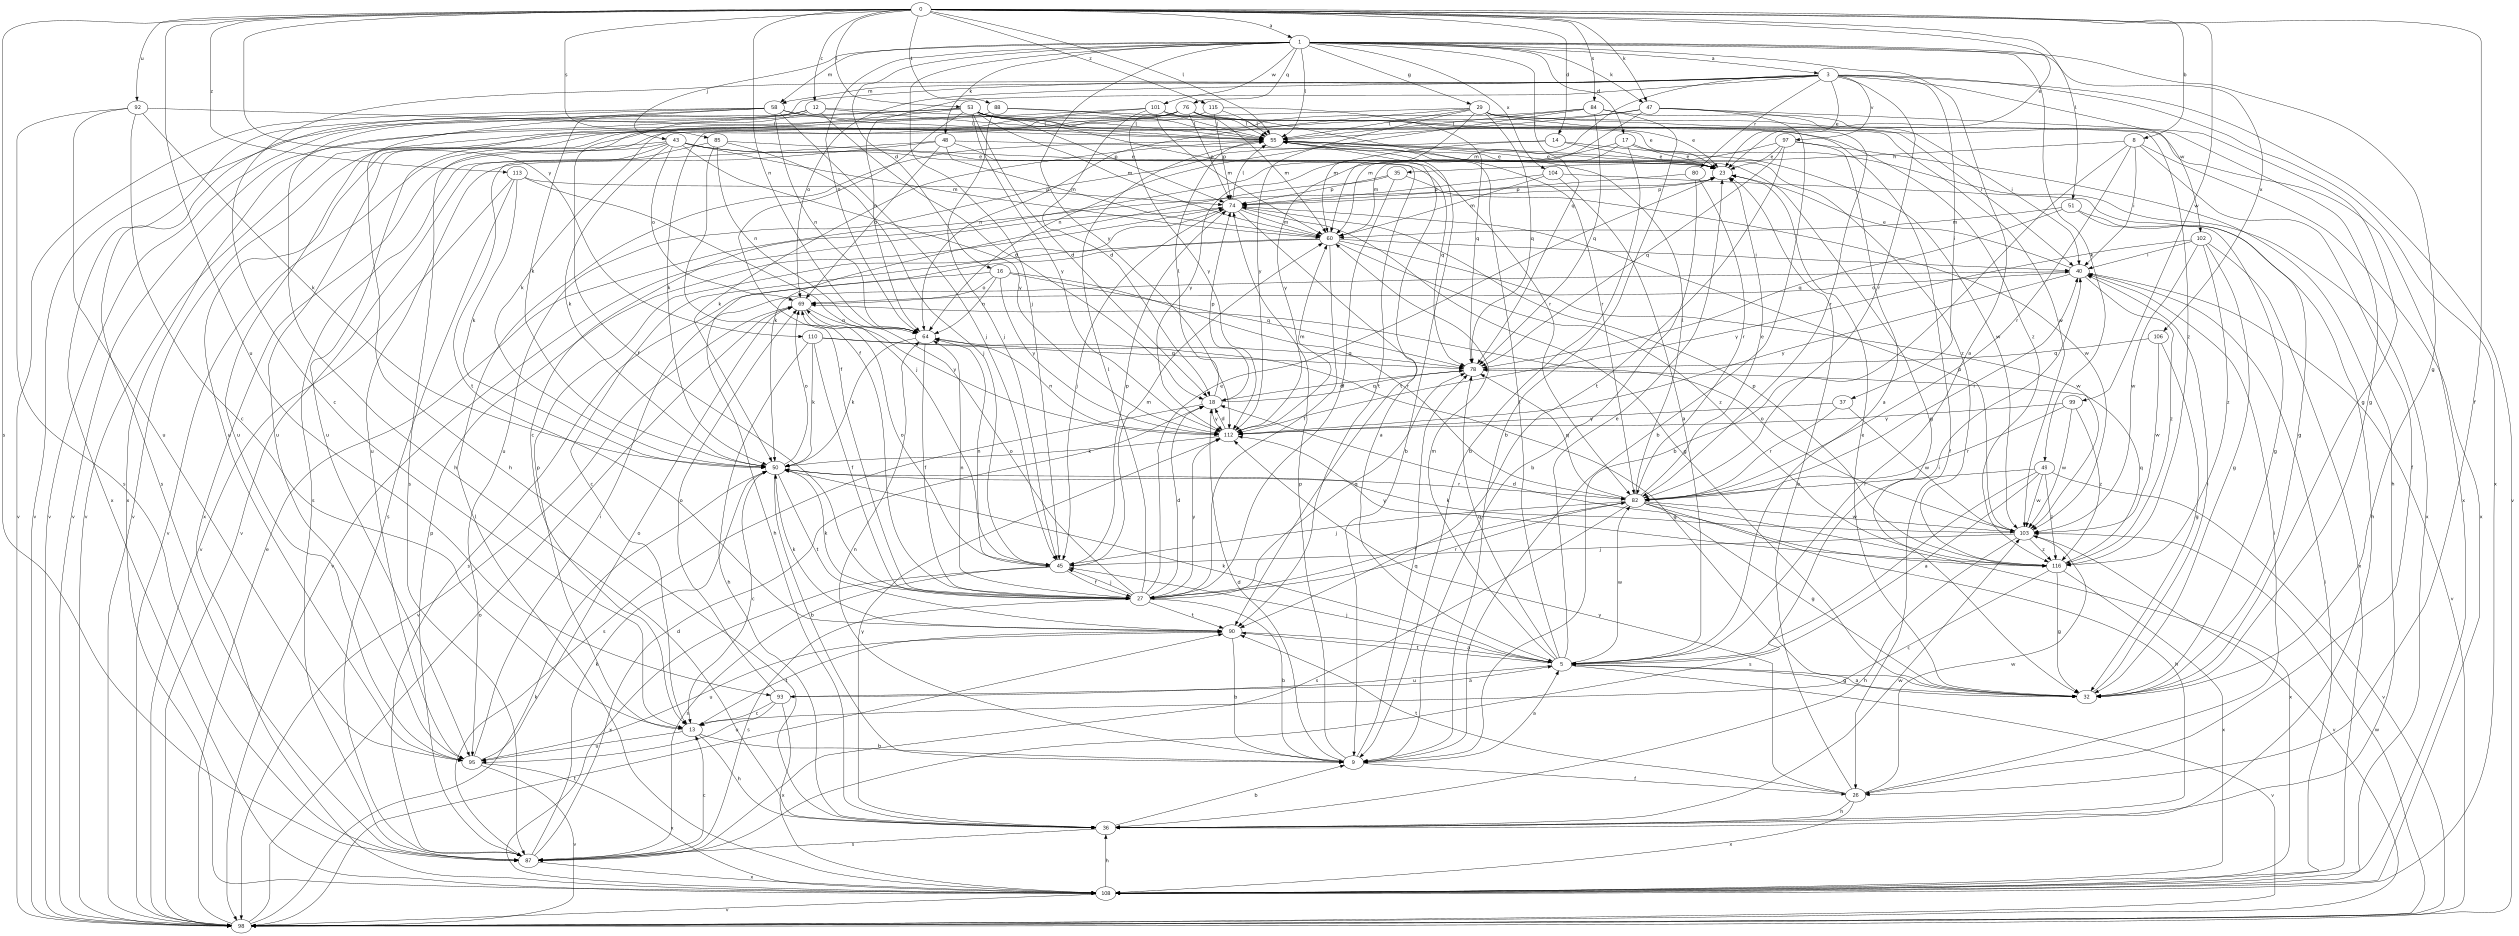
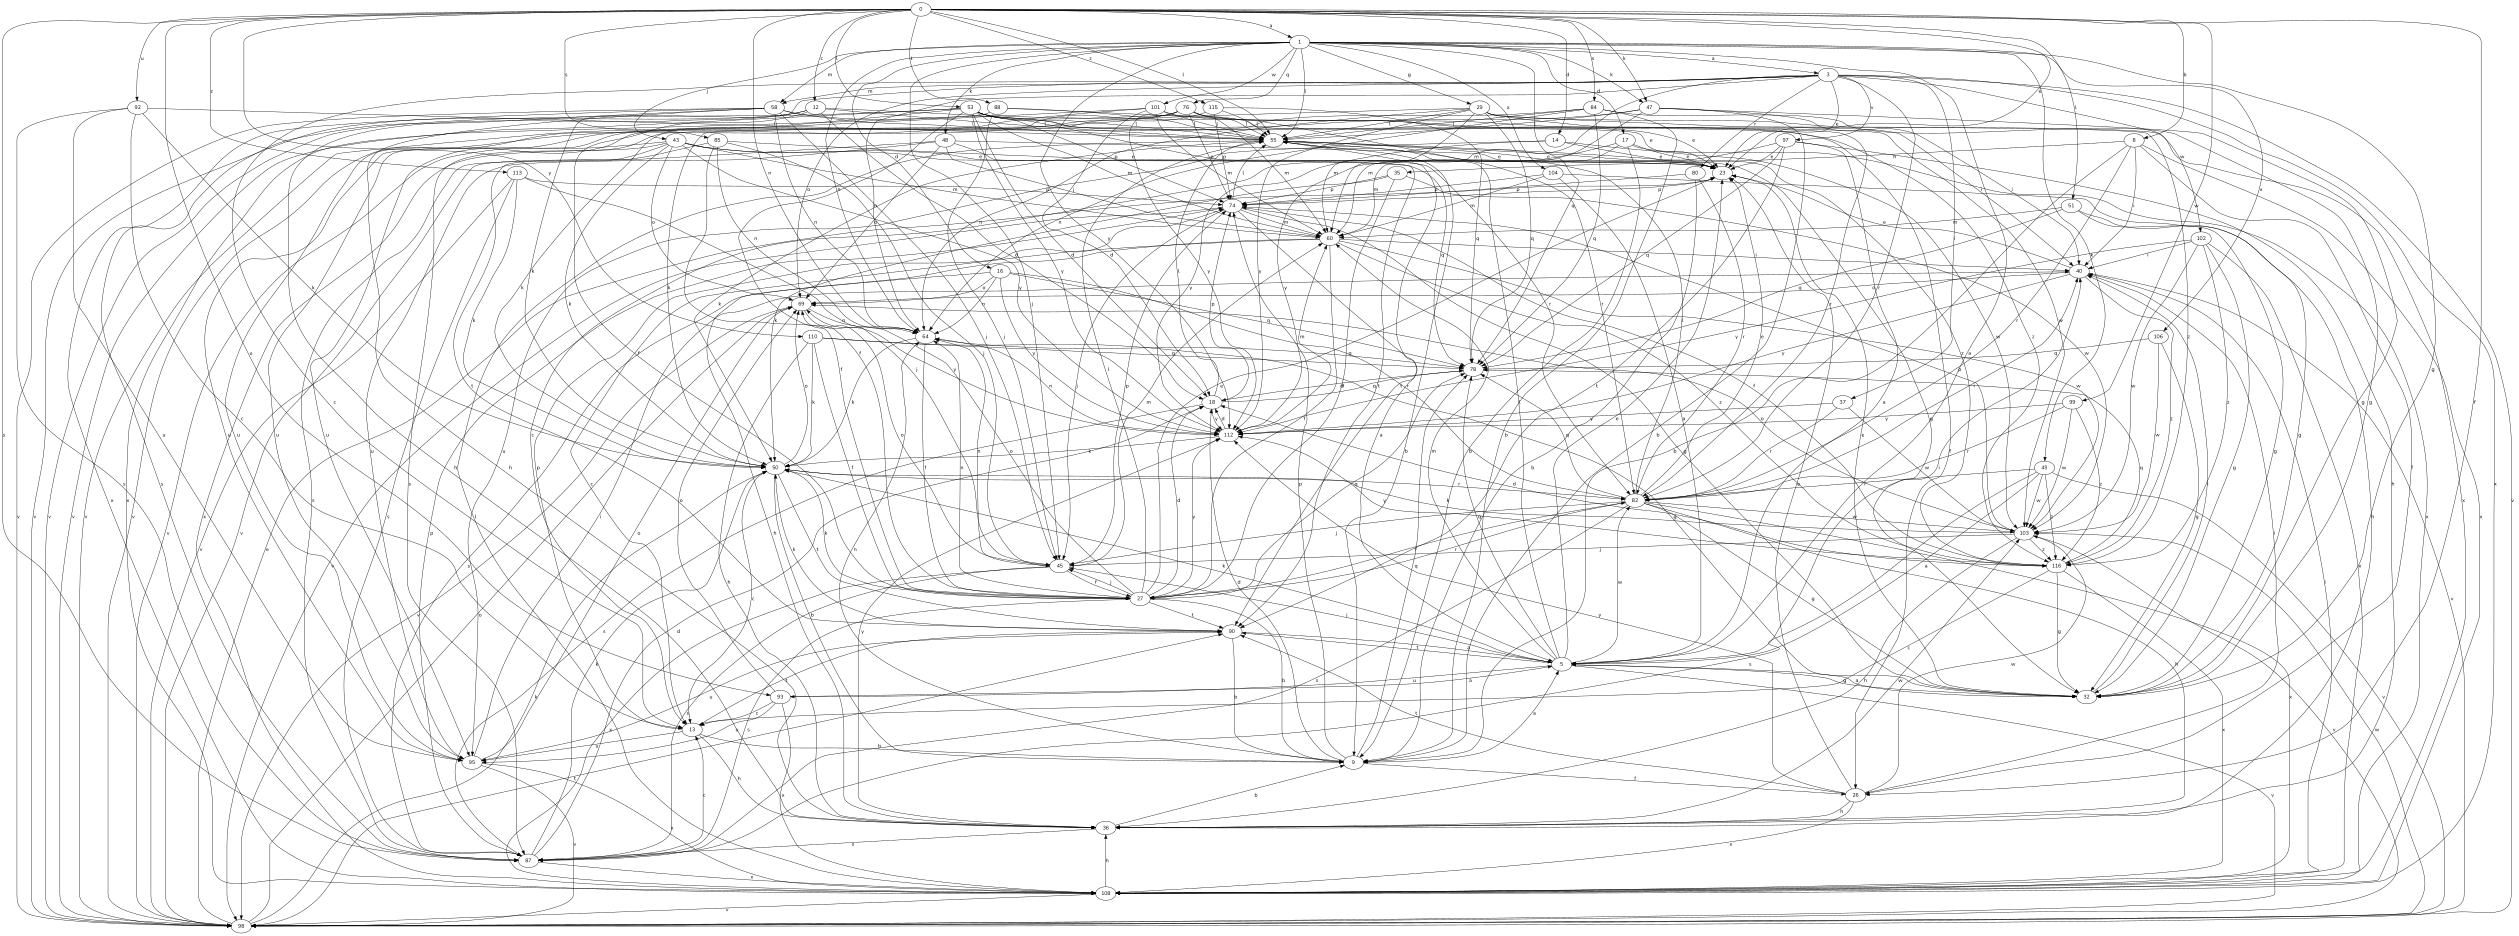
(1074, 190) -> (1074, 190)
(1754, 386) -> (1754, 386)
